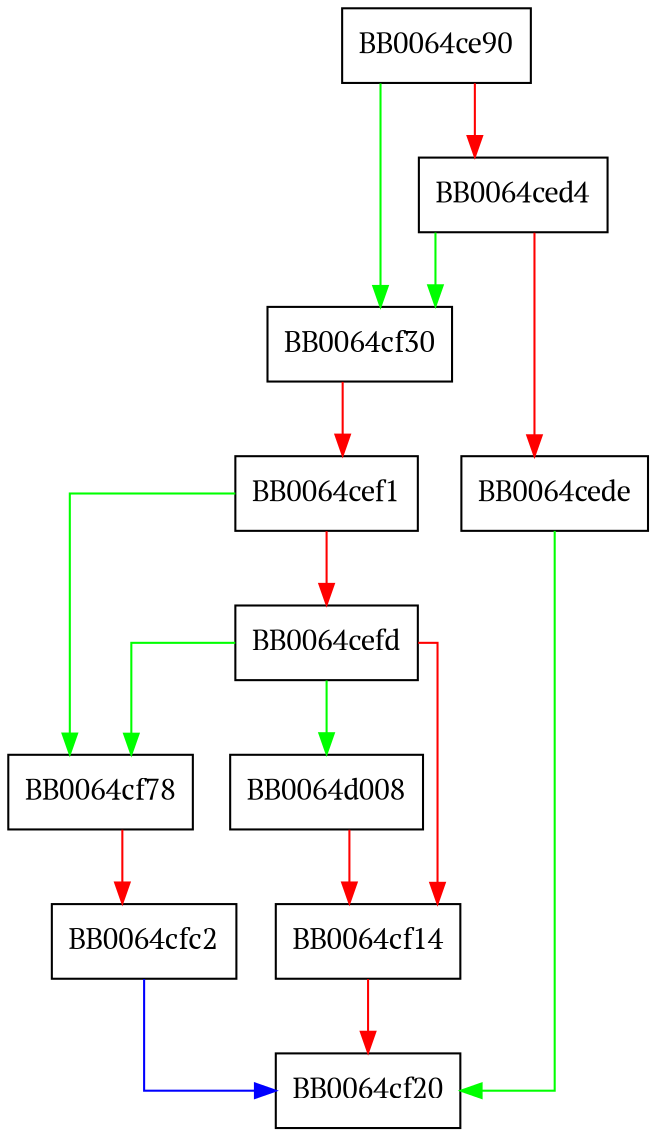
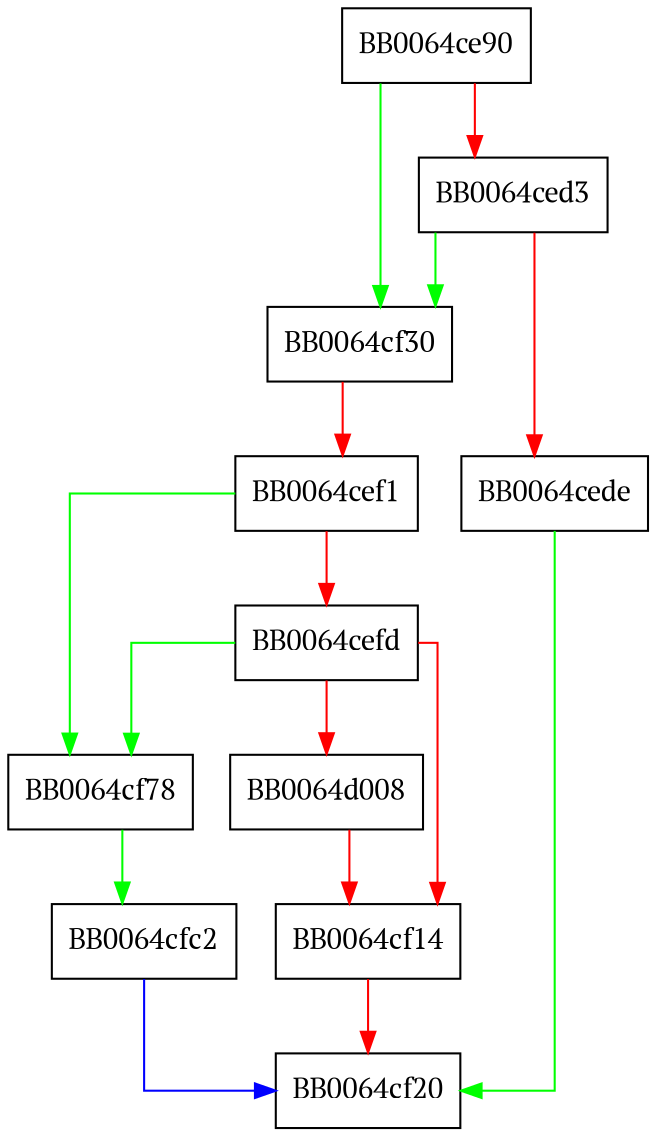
(513, 195) -> (513, 195)
(327, 707) -> (327, 707)
(122, 856) -> (122, 856)
